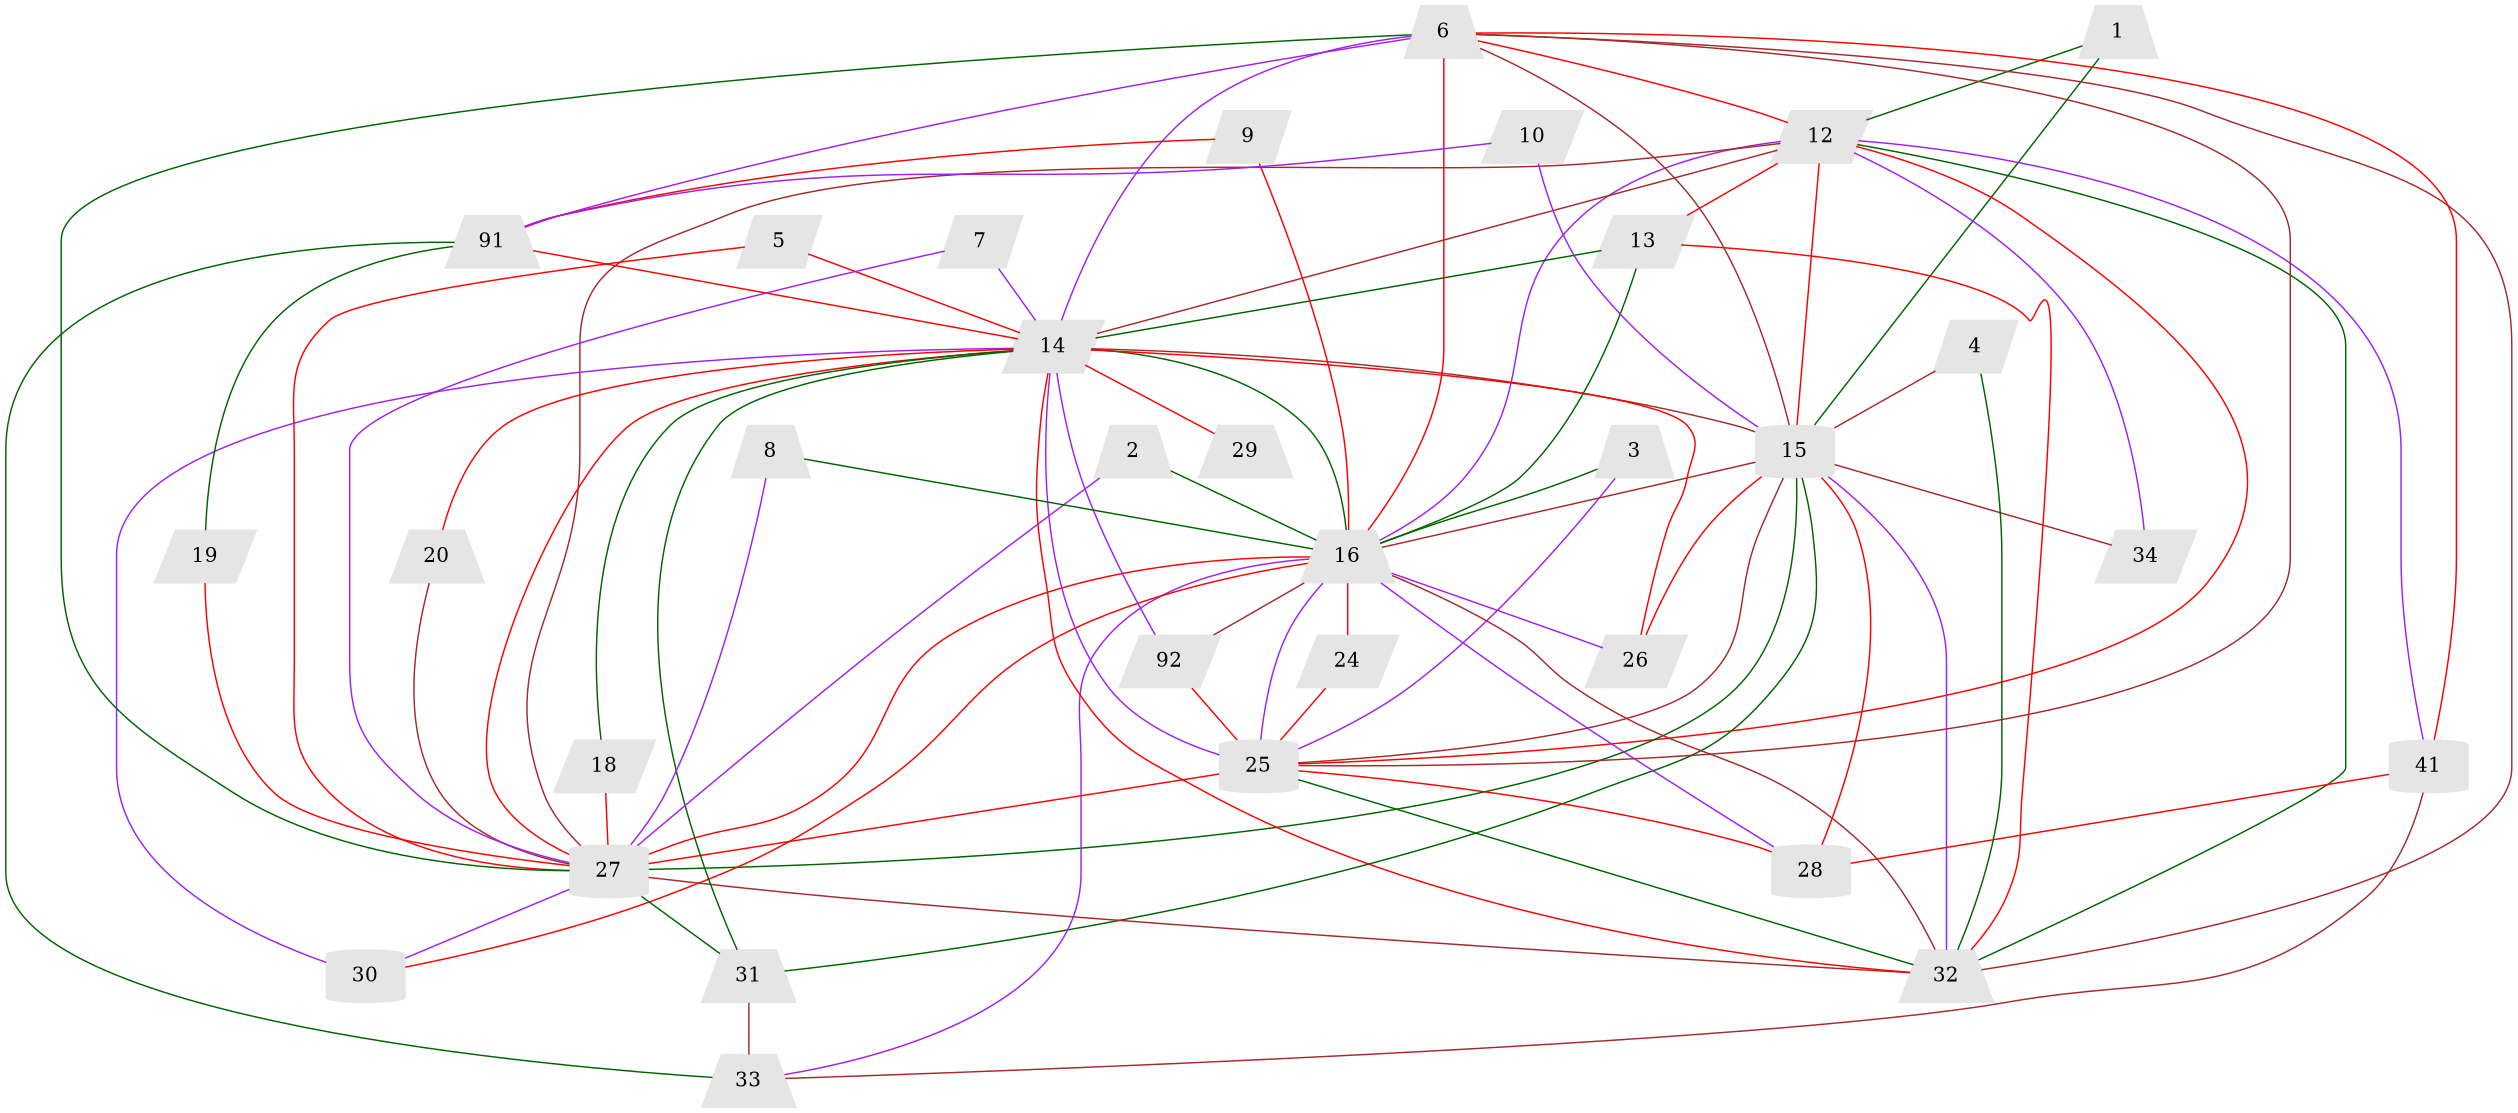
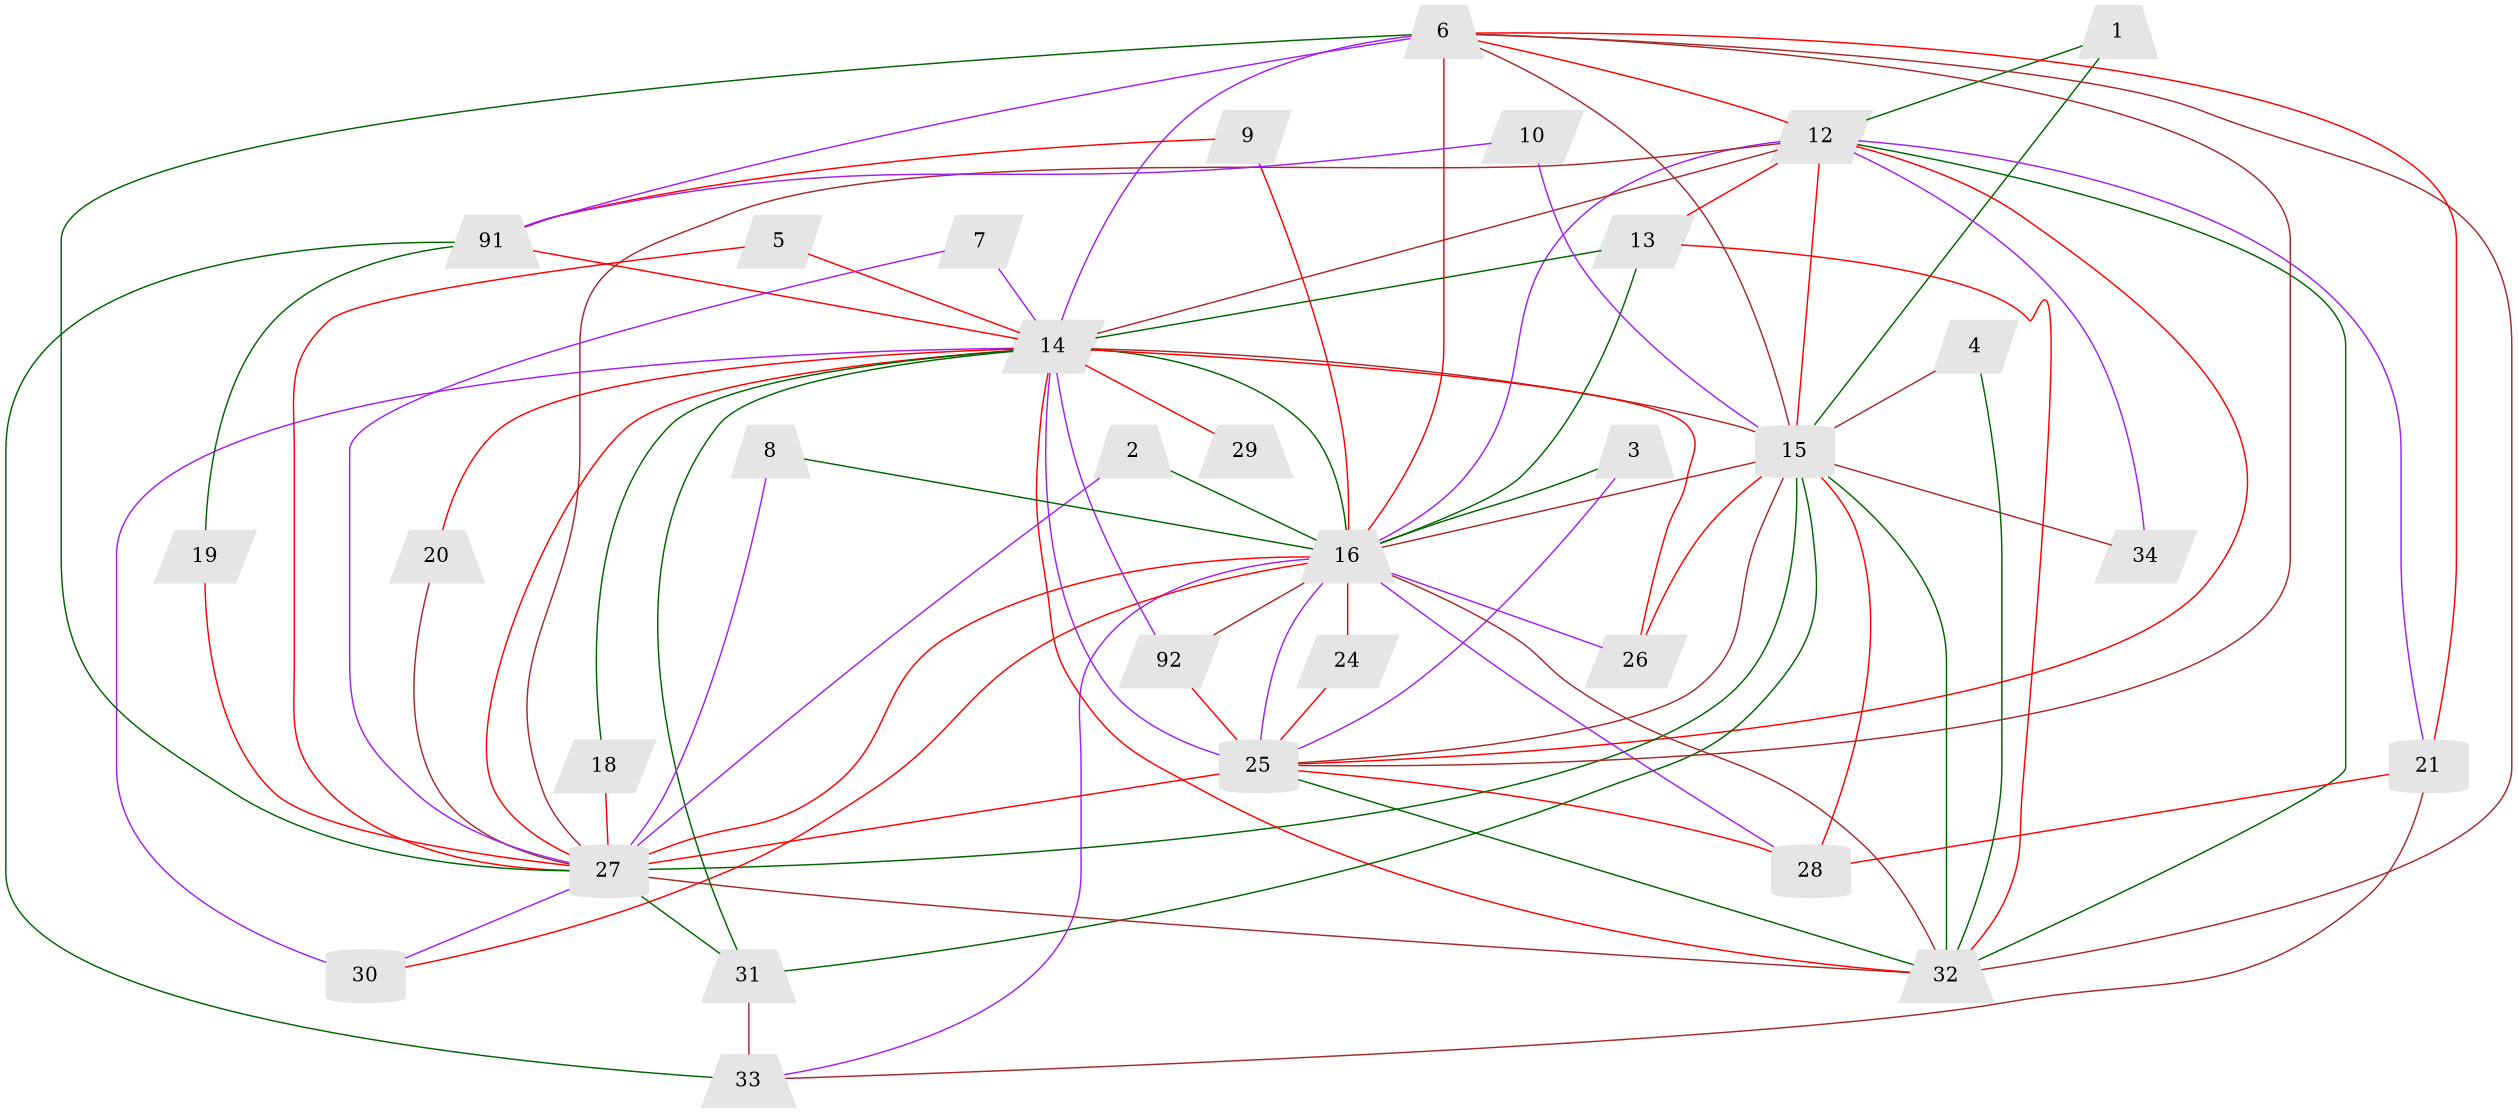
(1946, 679) -> (1946, 679)
(2429, 766) -> (2429, 766)
